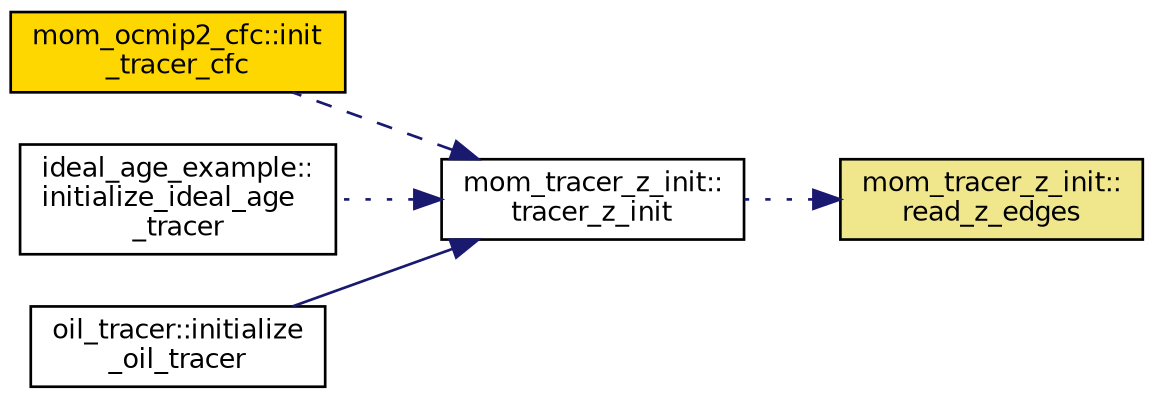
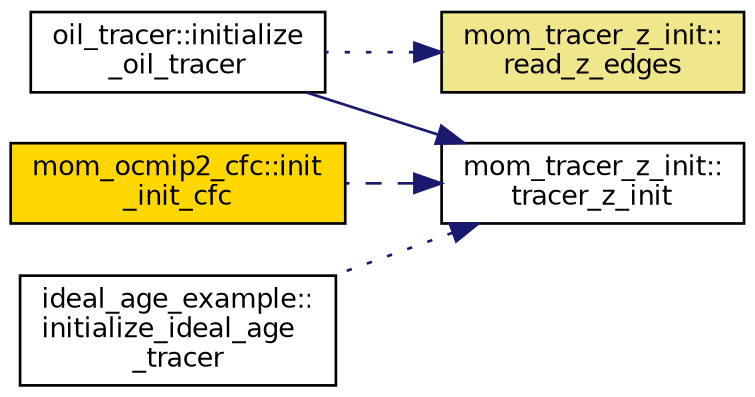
(178, 52) -> (178, 183)
(779, 199) -> (370, 52)
